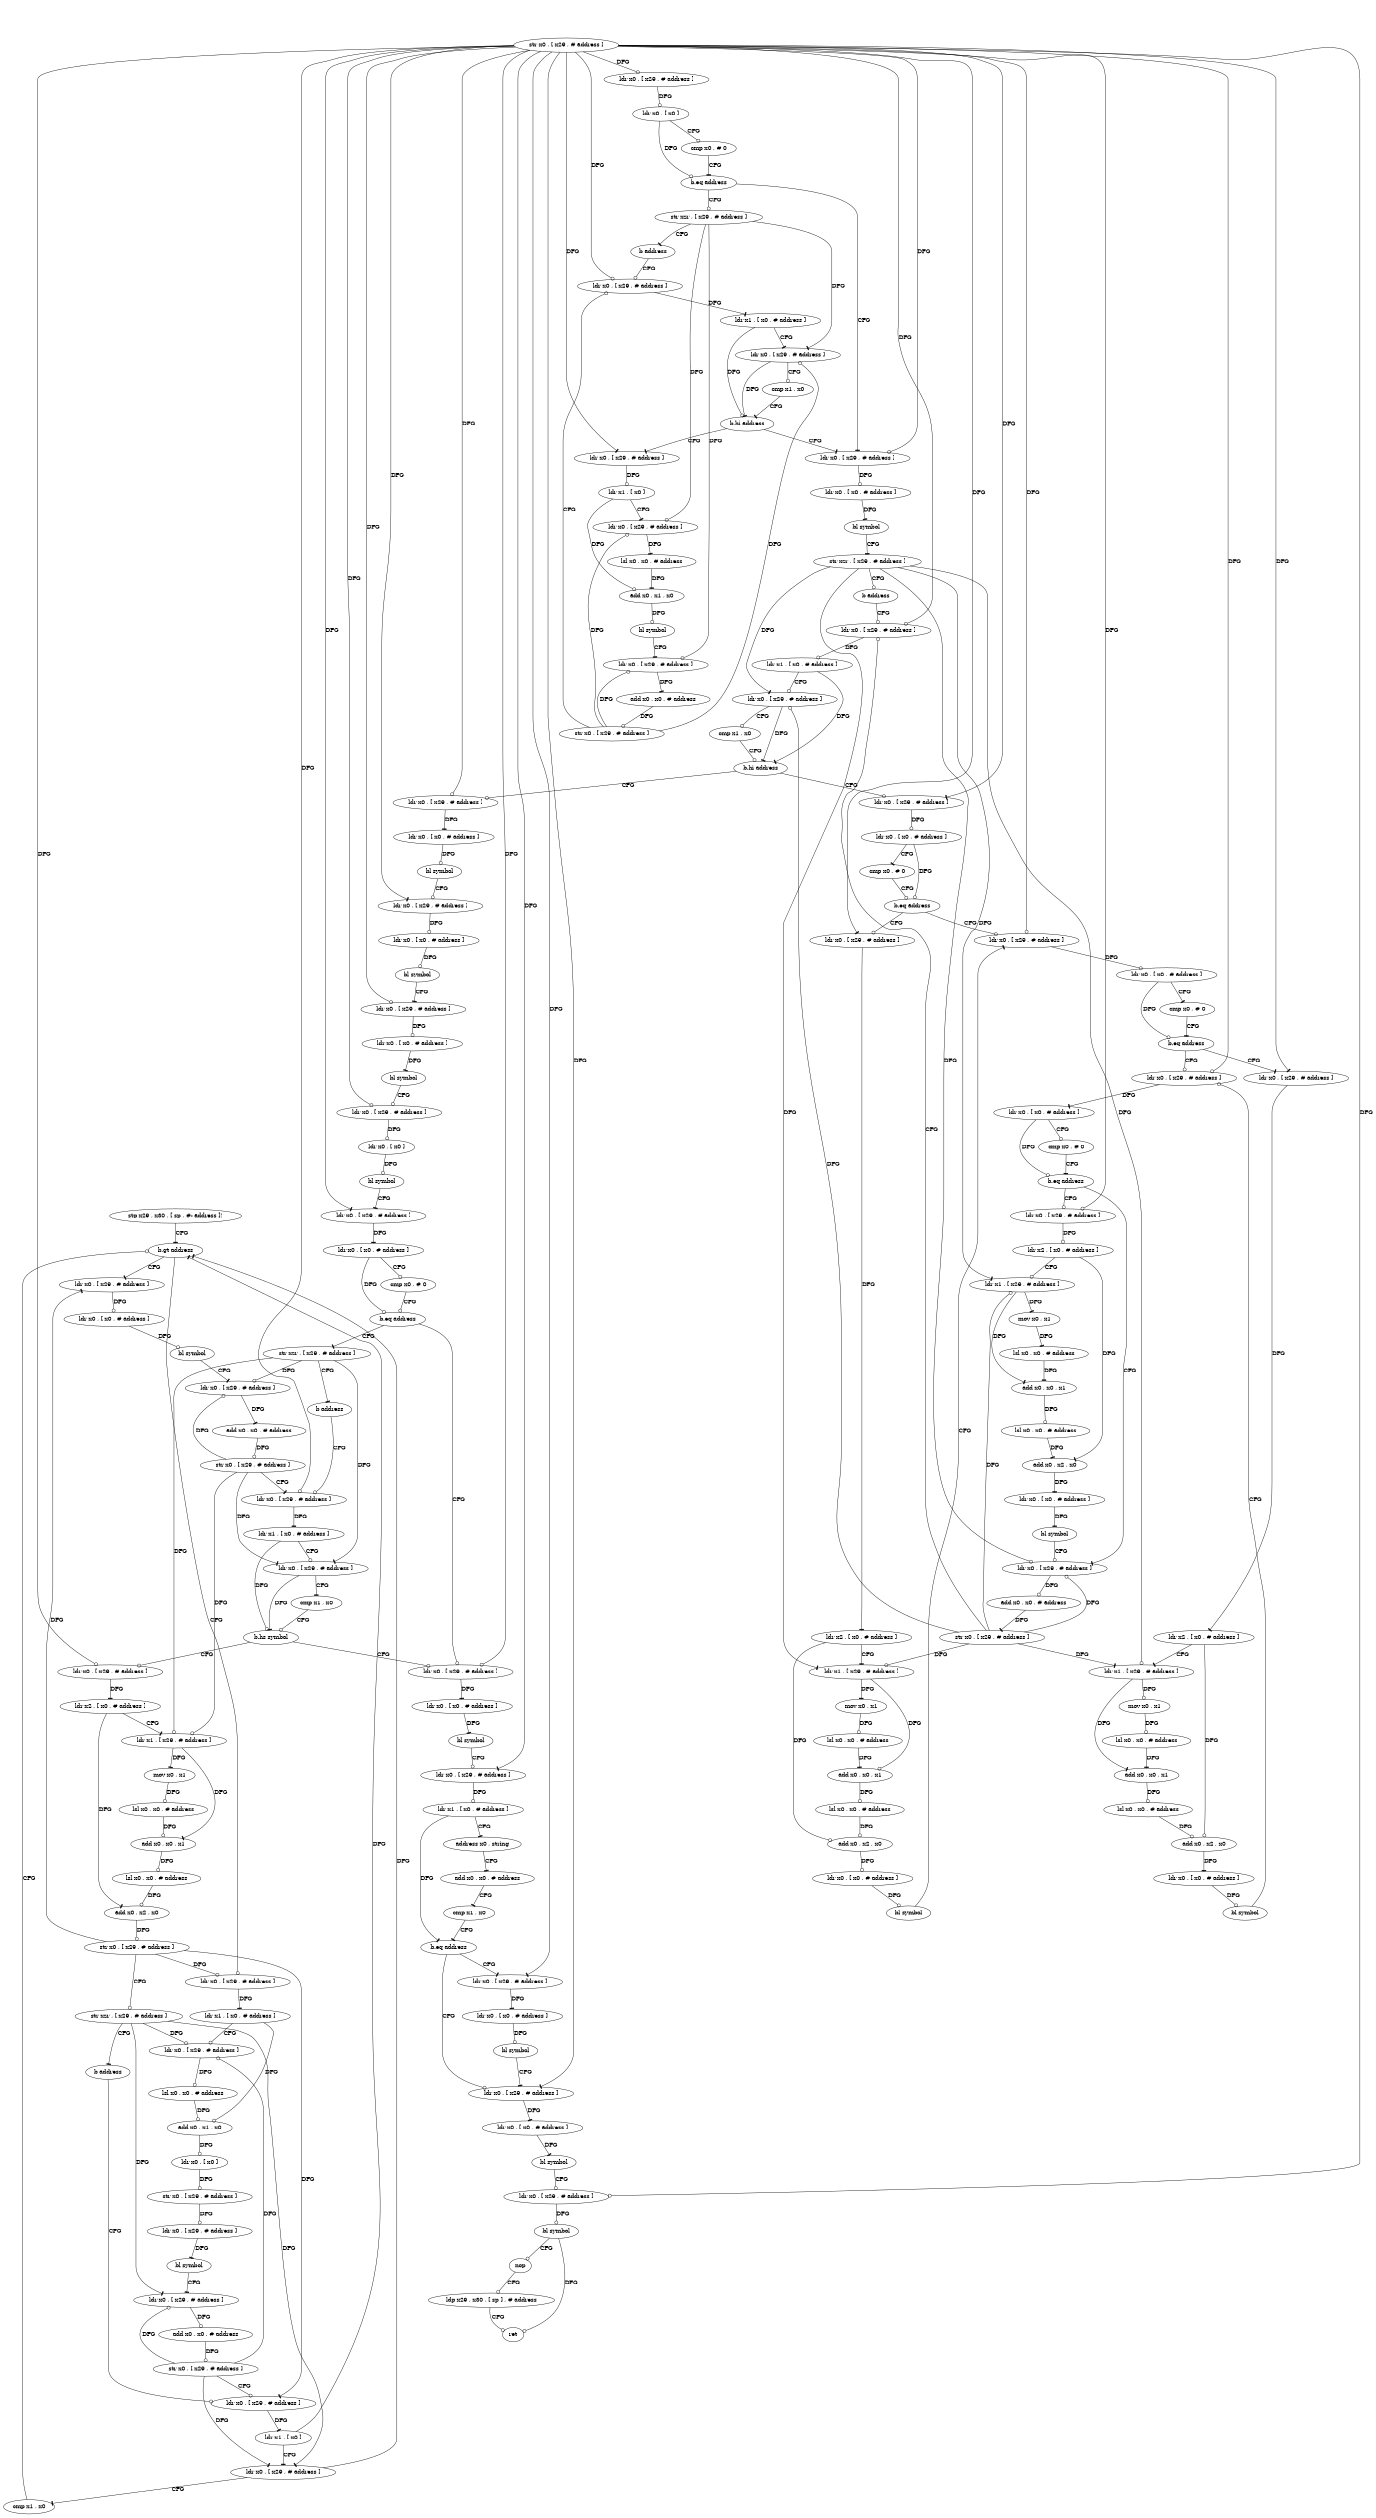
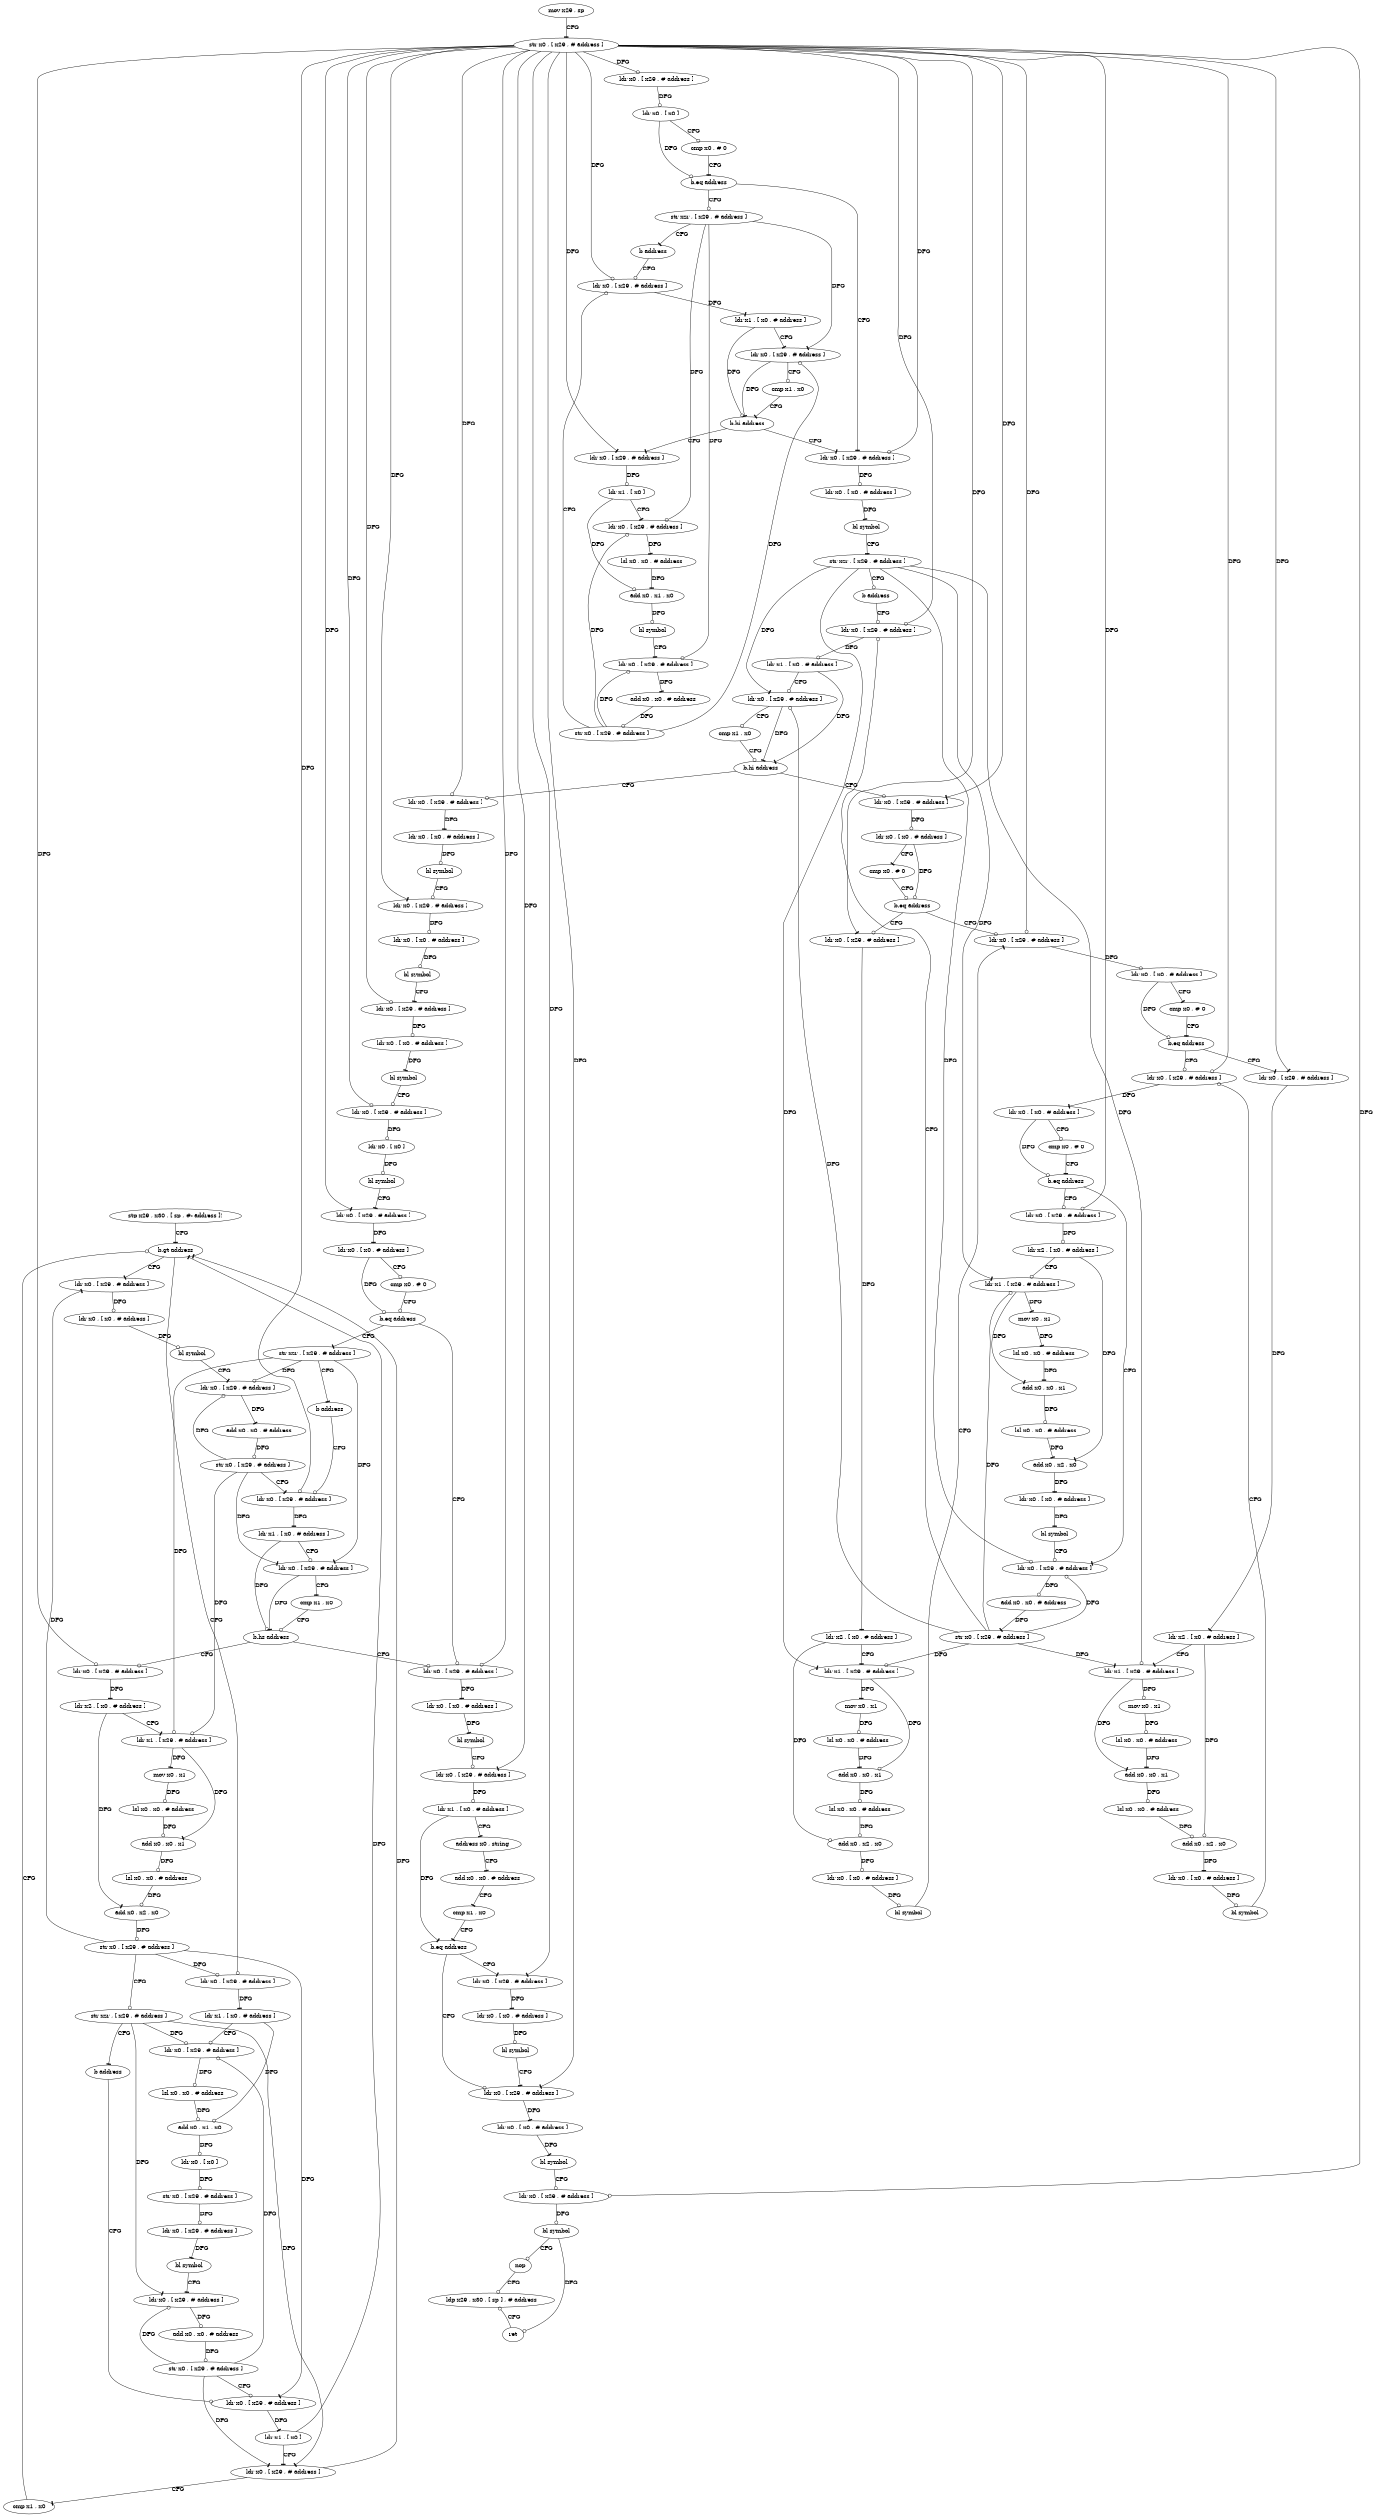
none -> (566, 11)
(271, 1638) -> (271, 1638)
(492, 2320) -> (507, 2318)
